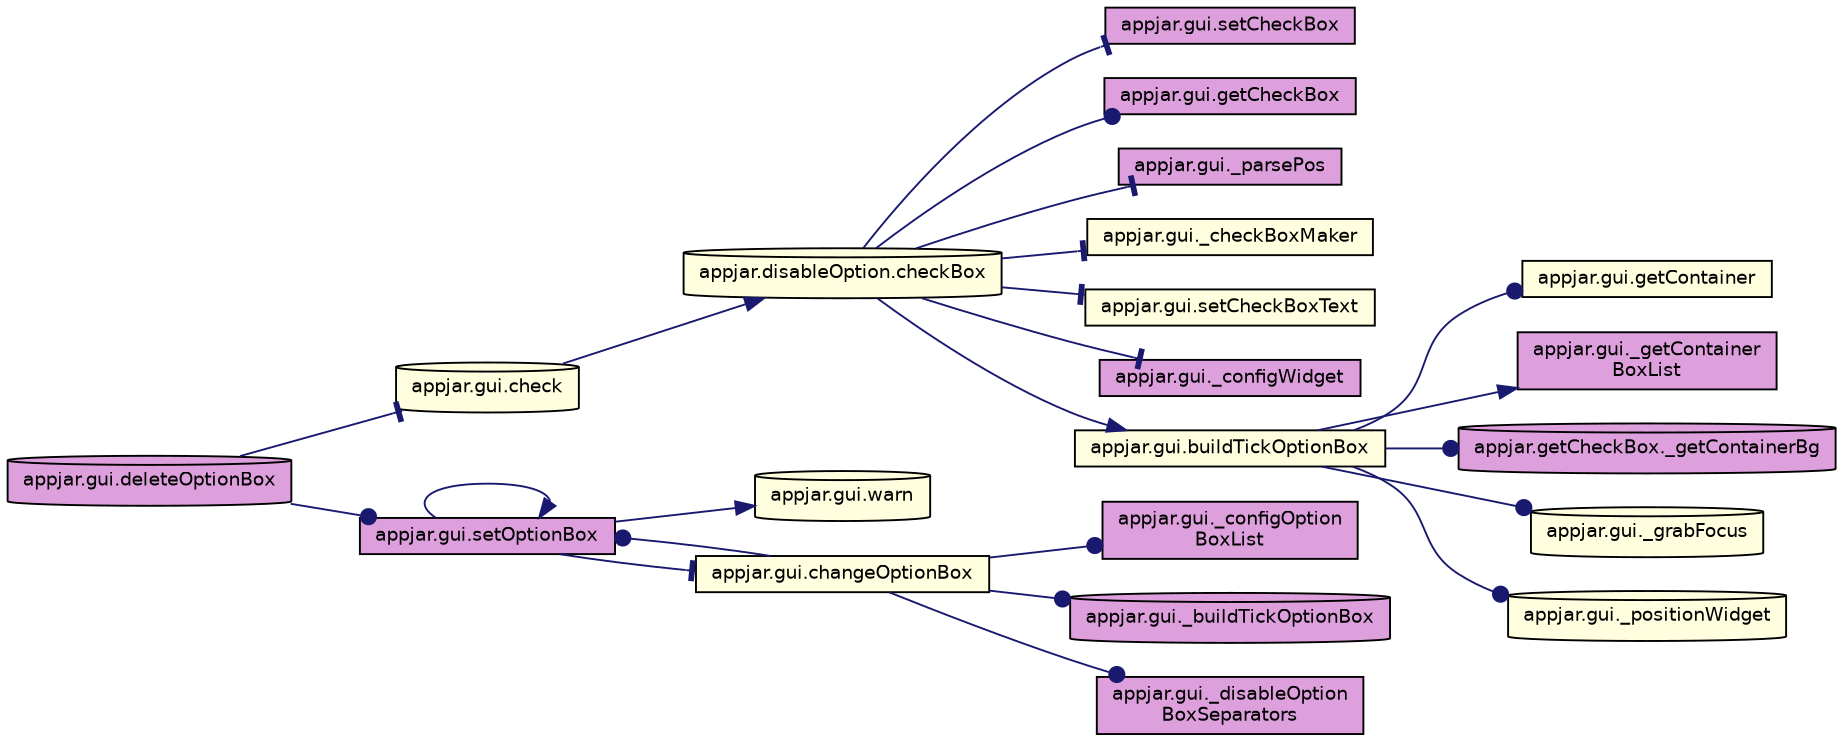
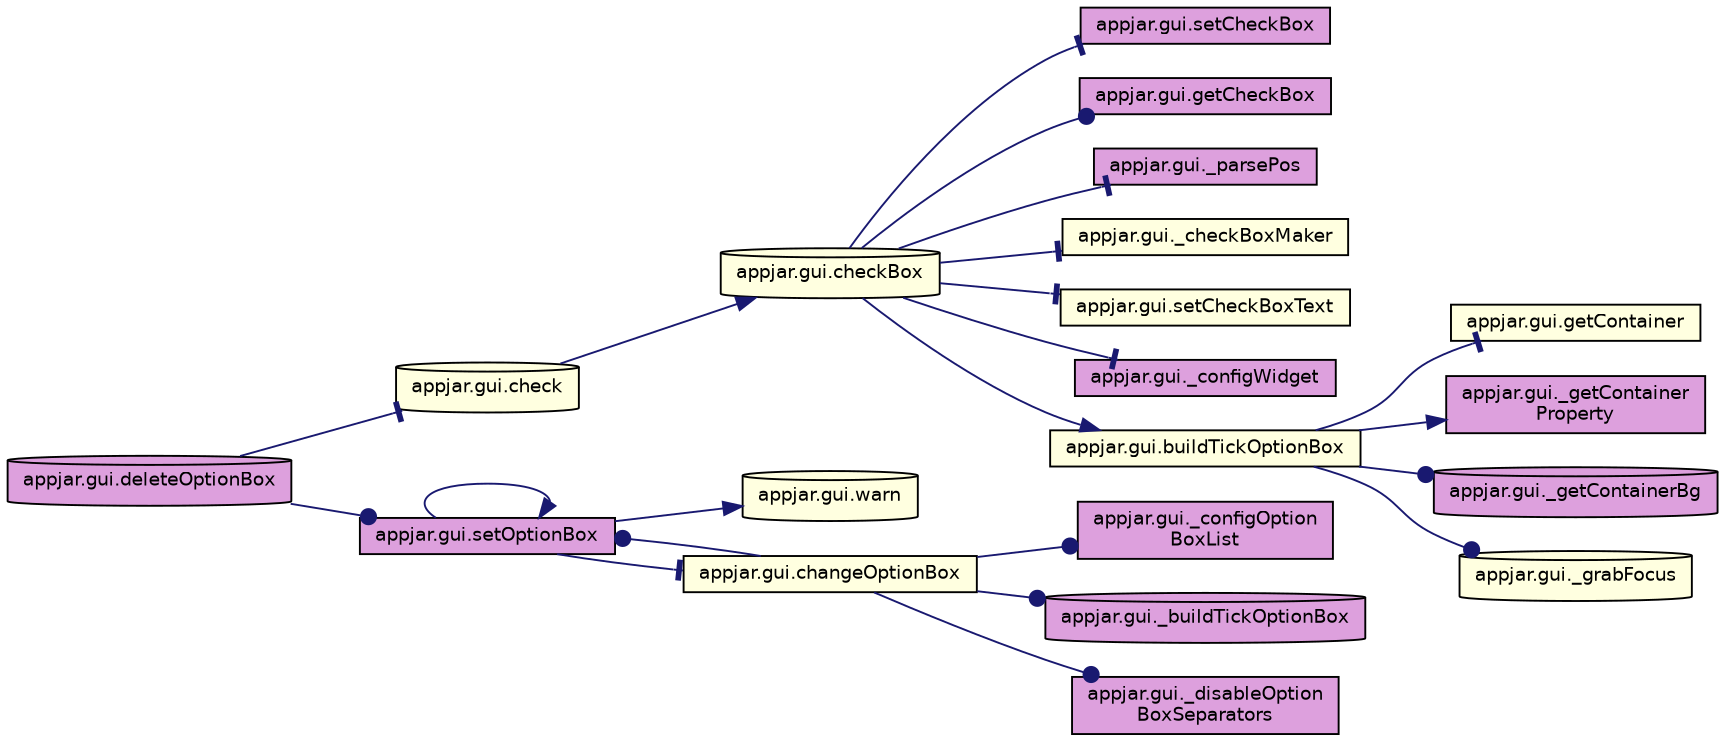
(843, 273) -> (830, 273)
(1426, 357) -> (1396, 390)
(1647, 361) -> (1576, 405)
(1647, 448) -> (1576, 492)
(1647, 616) -> none
